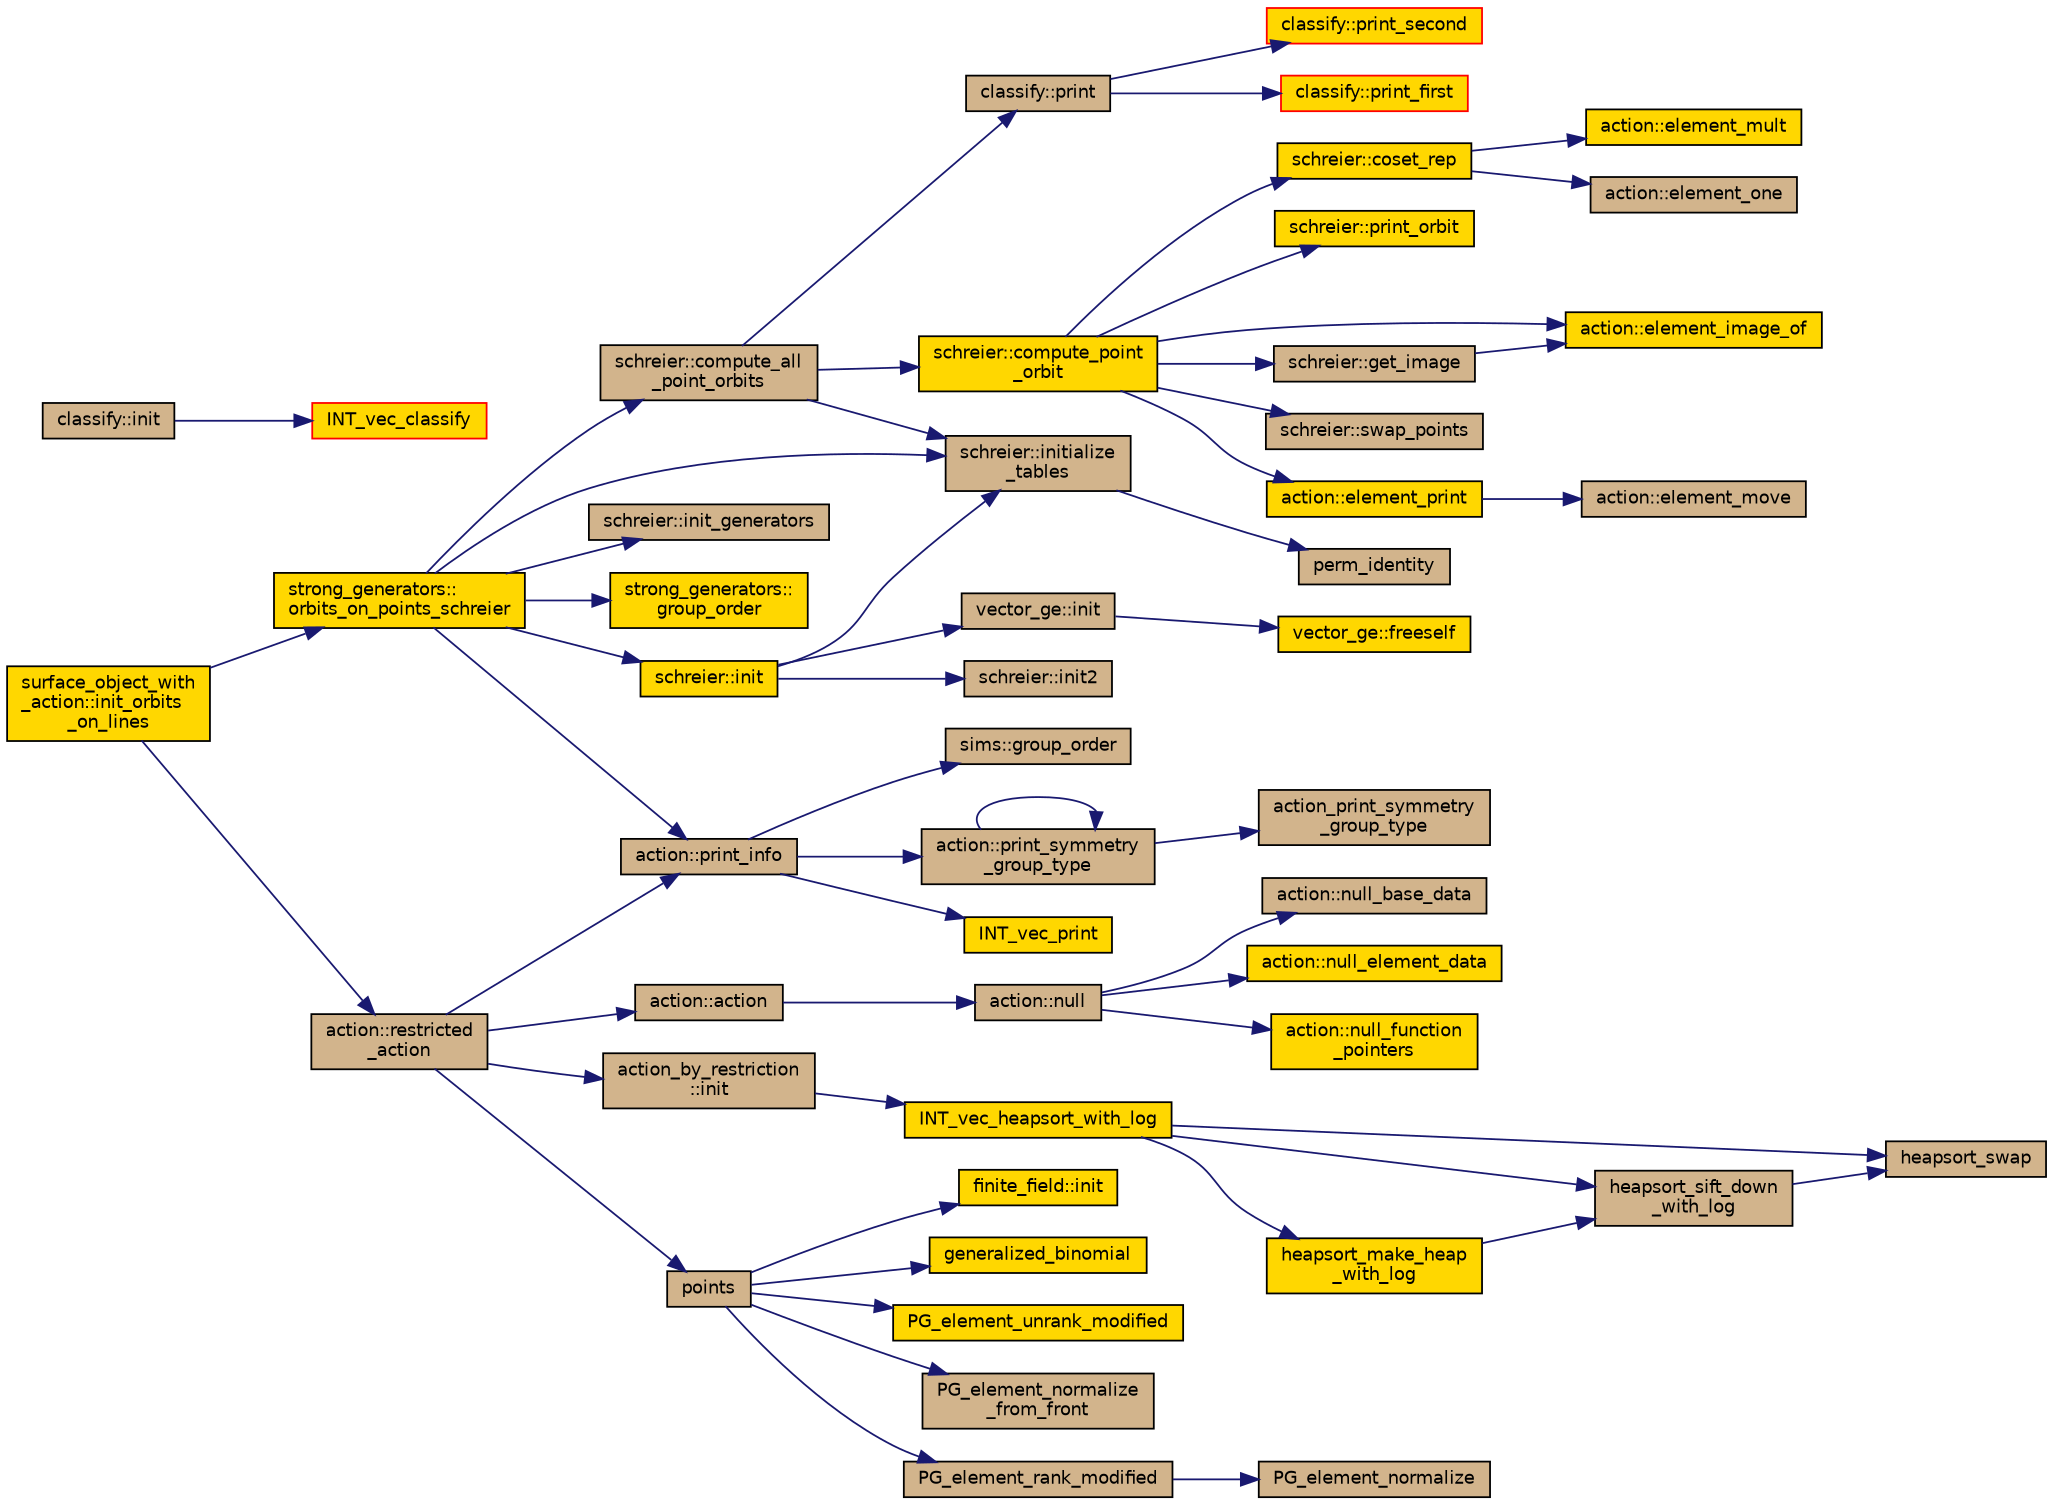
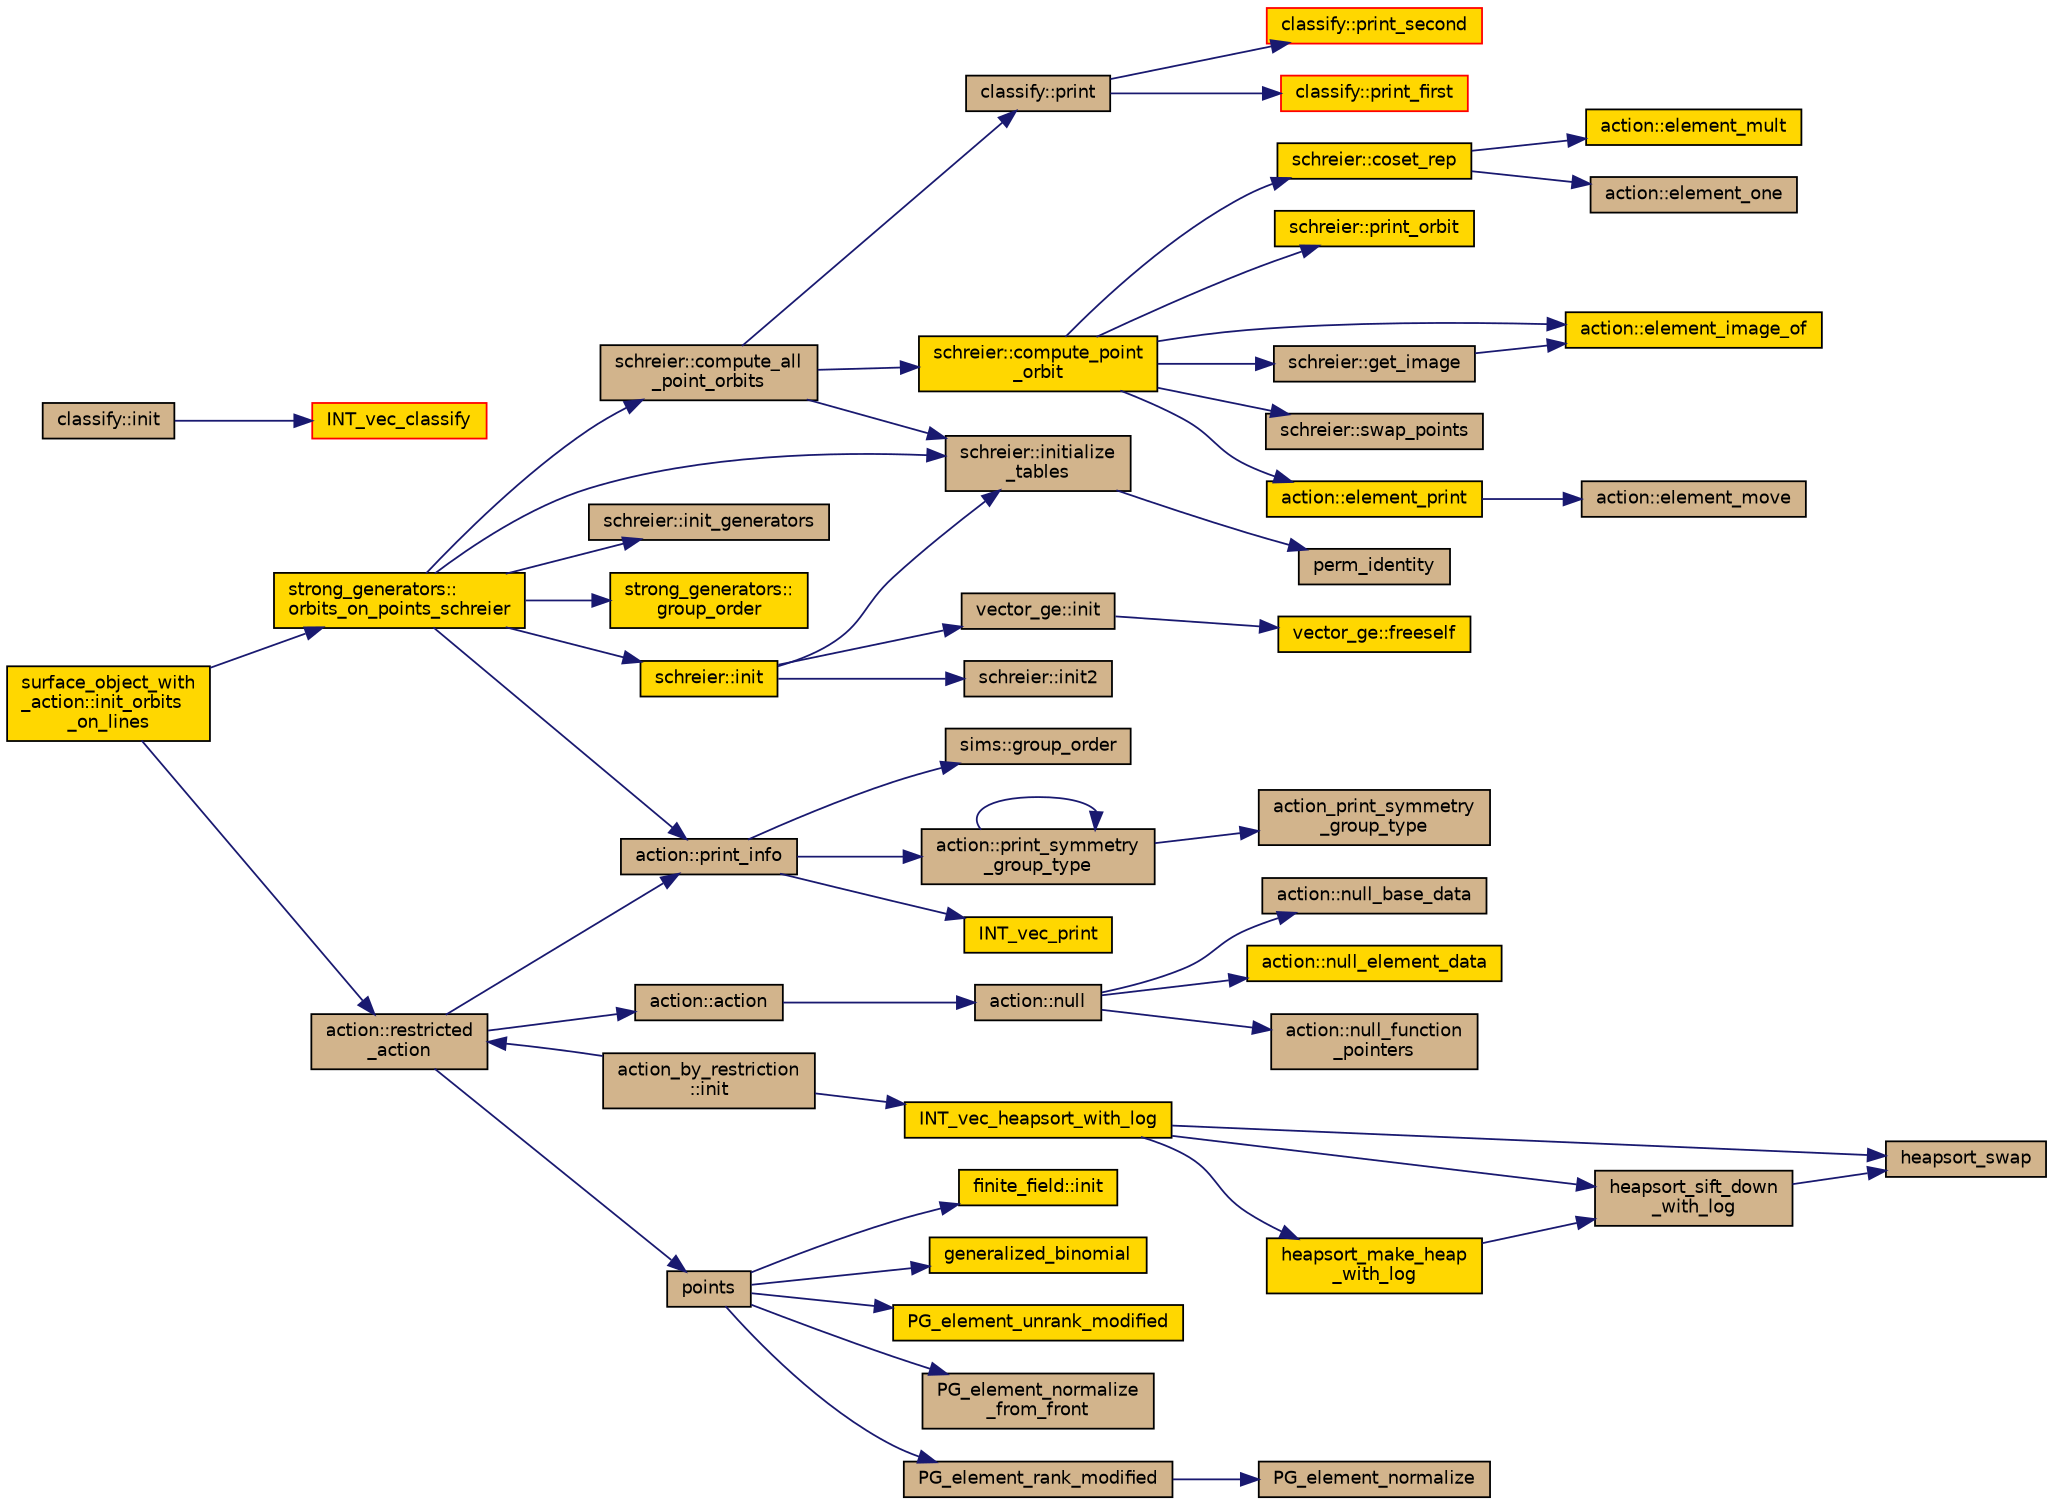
(1374, 1042) -> (1374, 1042)
(536, 1071) -> (554, 1049)
